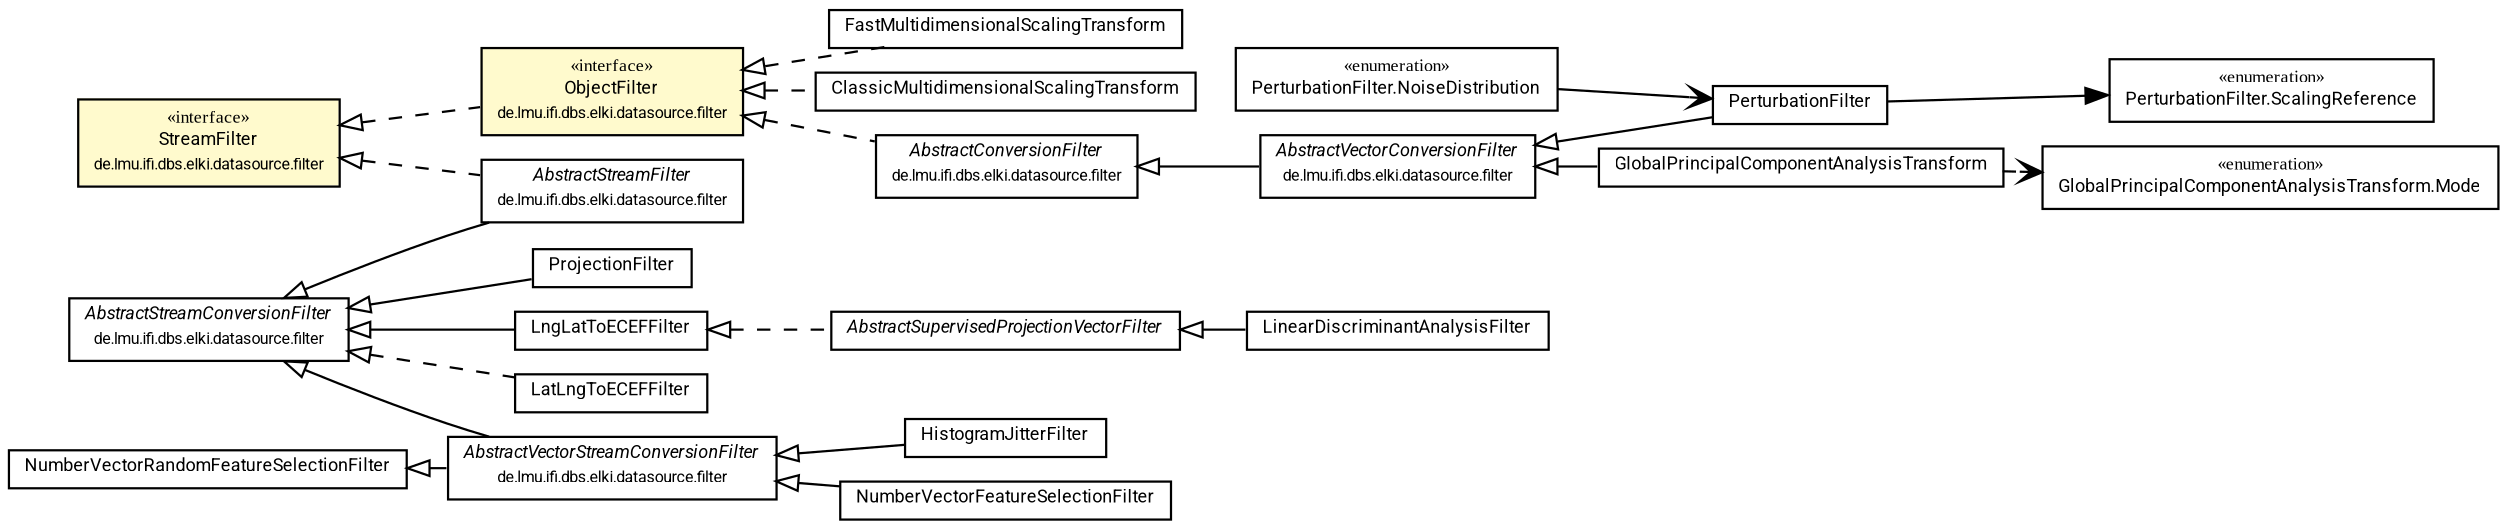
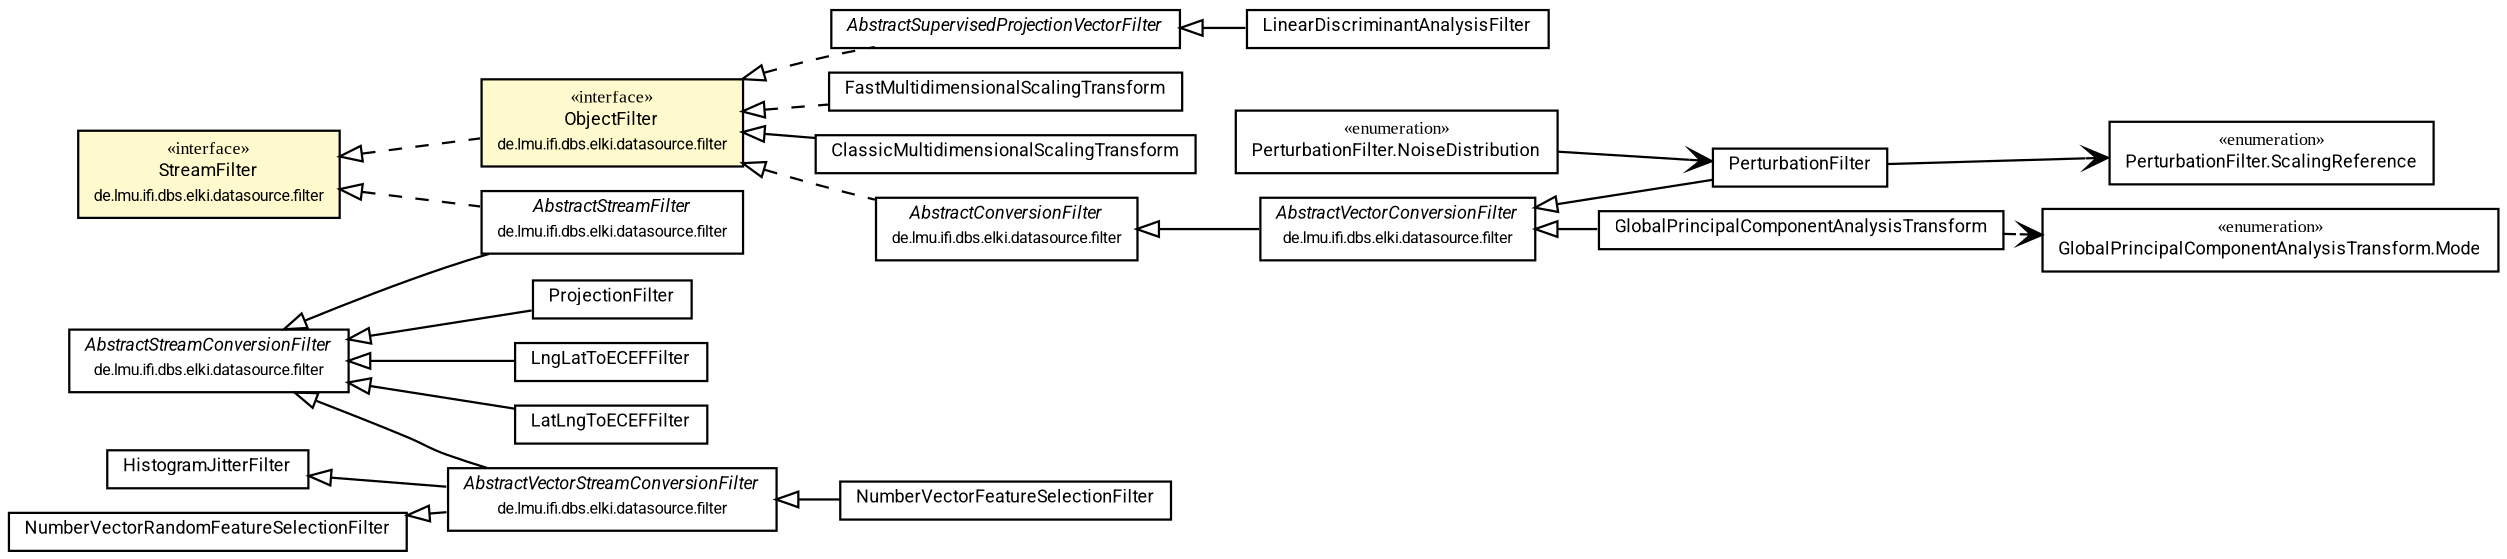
(790, 91) -> (790, 136)
(1986, 99) -> (1986, 161)
(780, 330) -> (819, 58)
(443, 366) -> (443, 397)
(851, 449) -> (389, 482)
